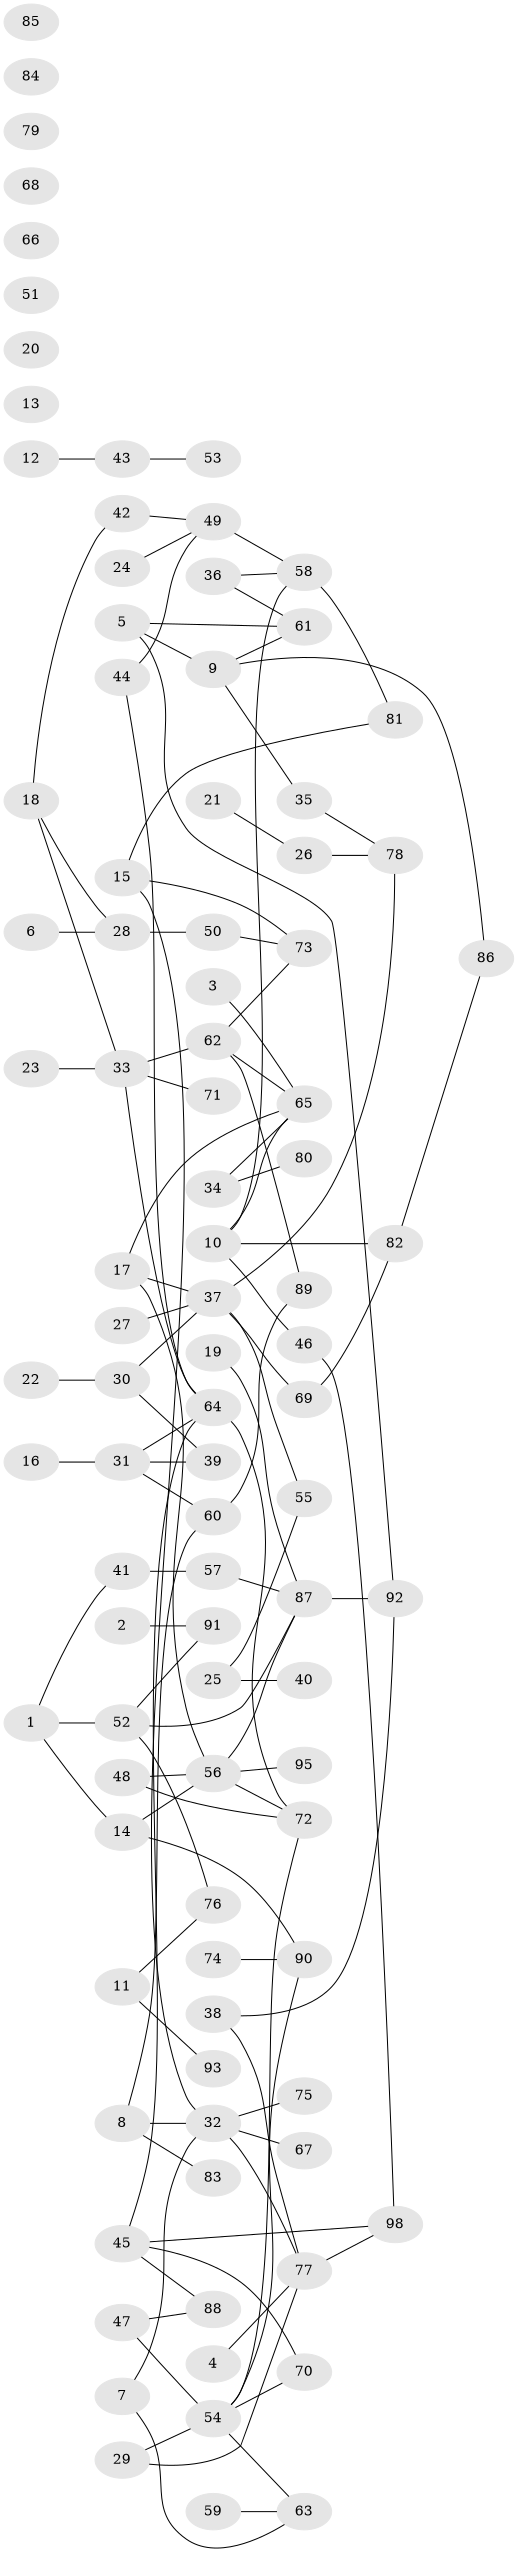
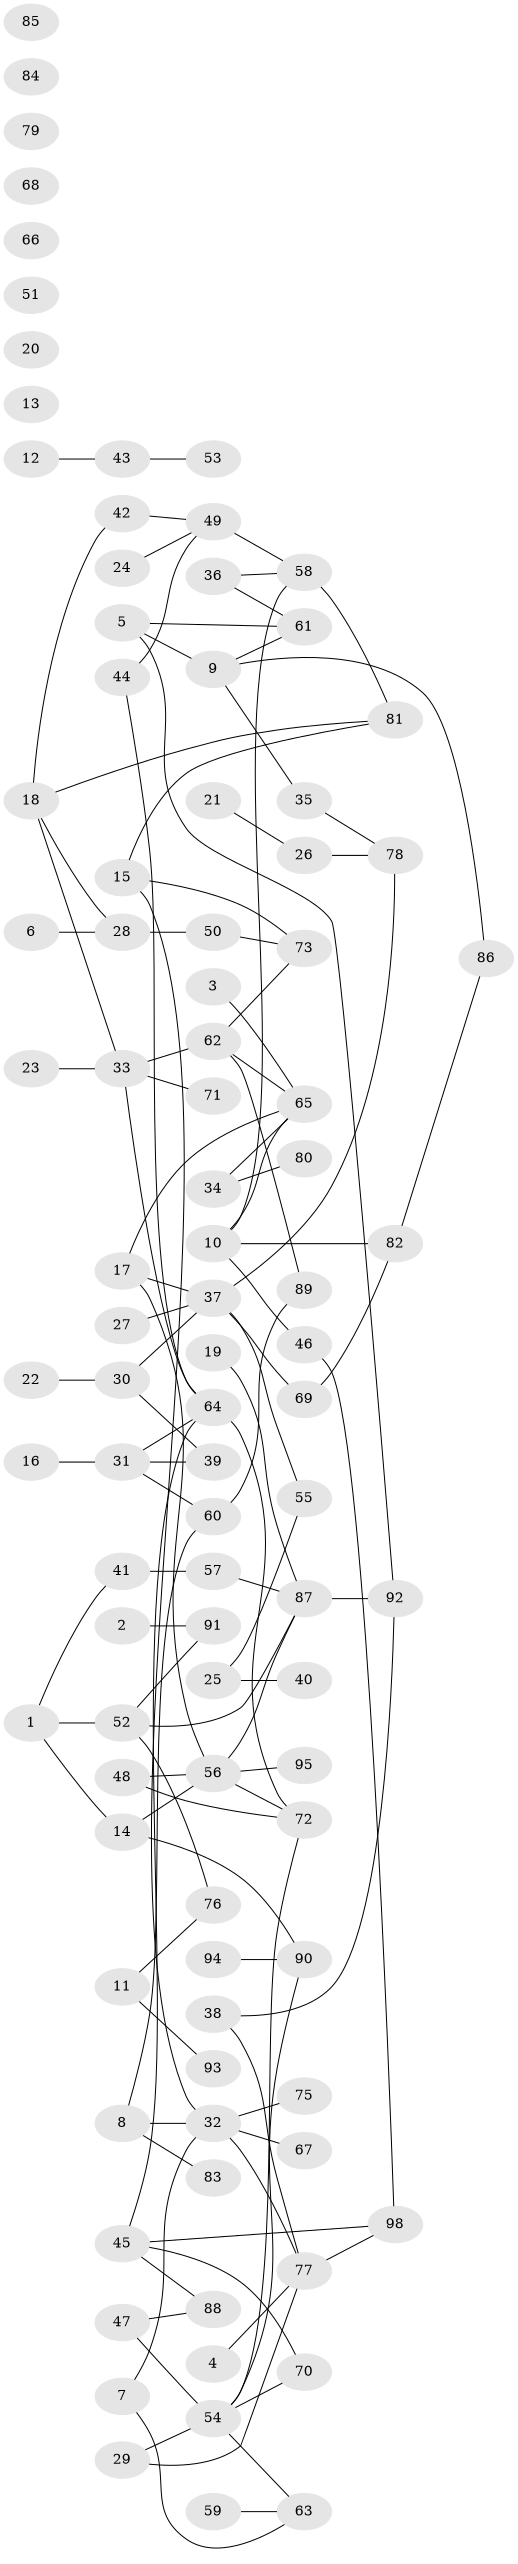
none -> (209, 743)
(213, 1960) -> (213, 1960)
